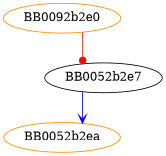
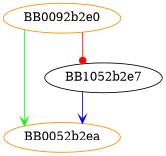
none -> (24, 74)
(103, 78) -> (103, 78)
